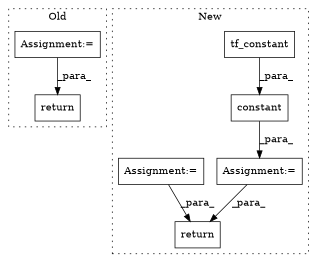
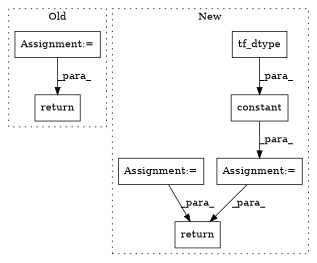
(260, 44) -> (260, 44)
